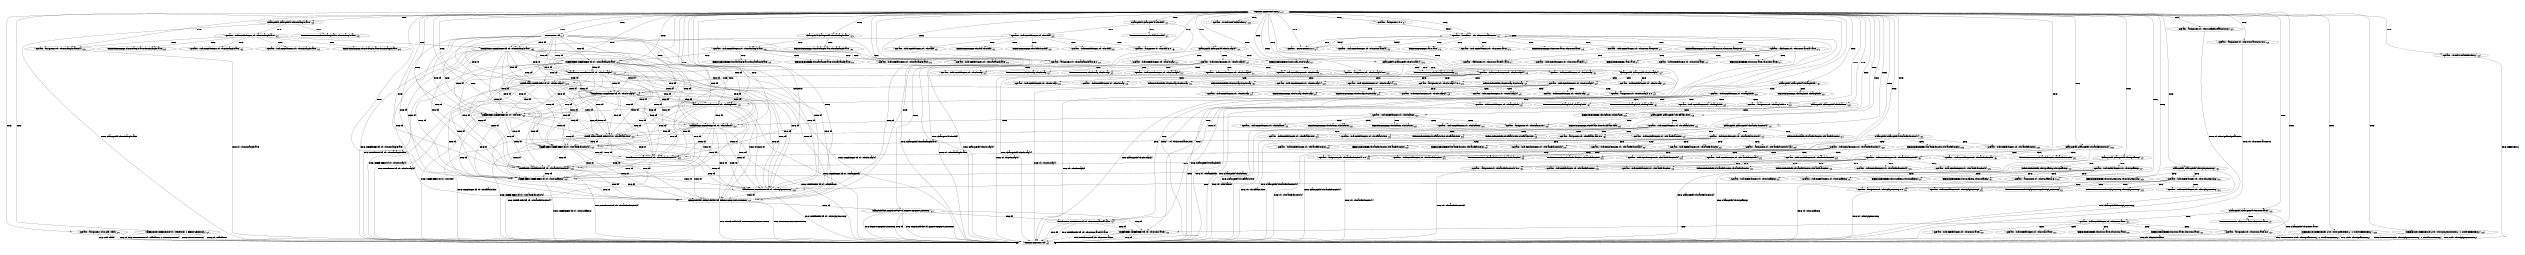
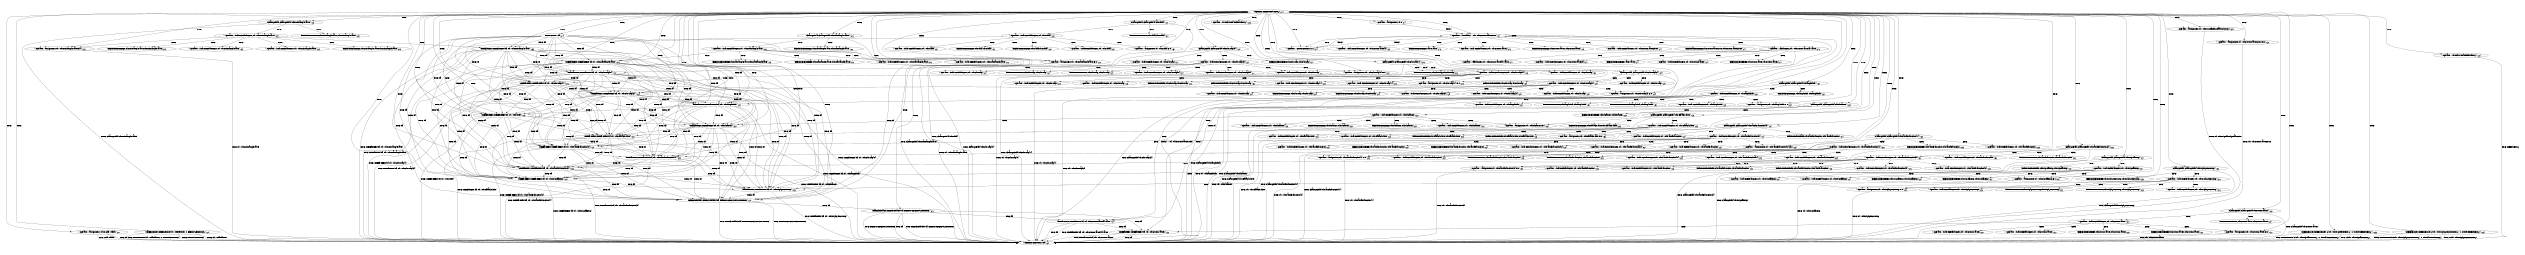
none -> (446, 103)
(589, 110) -> (589, 110)
